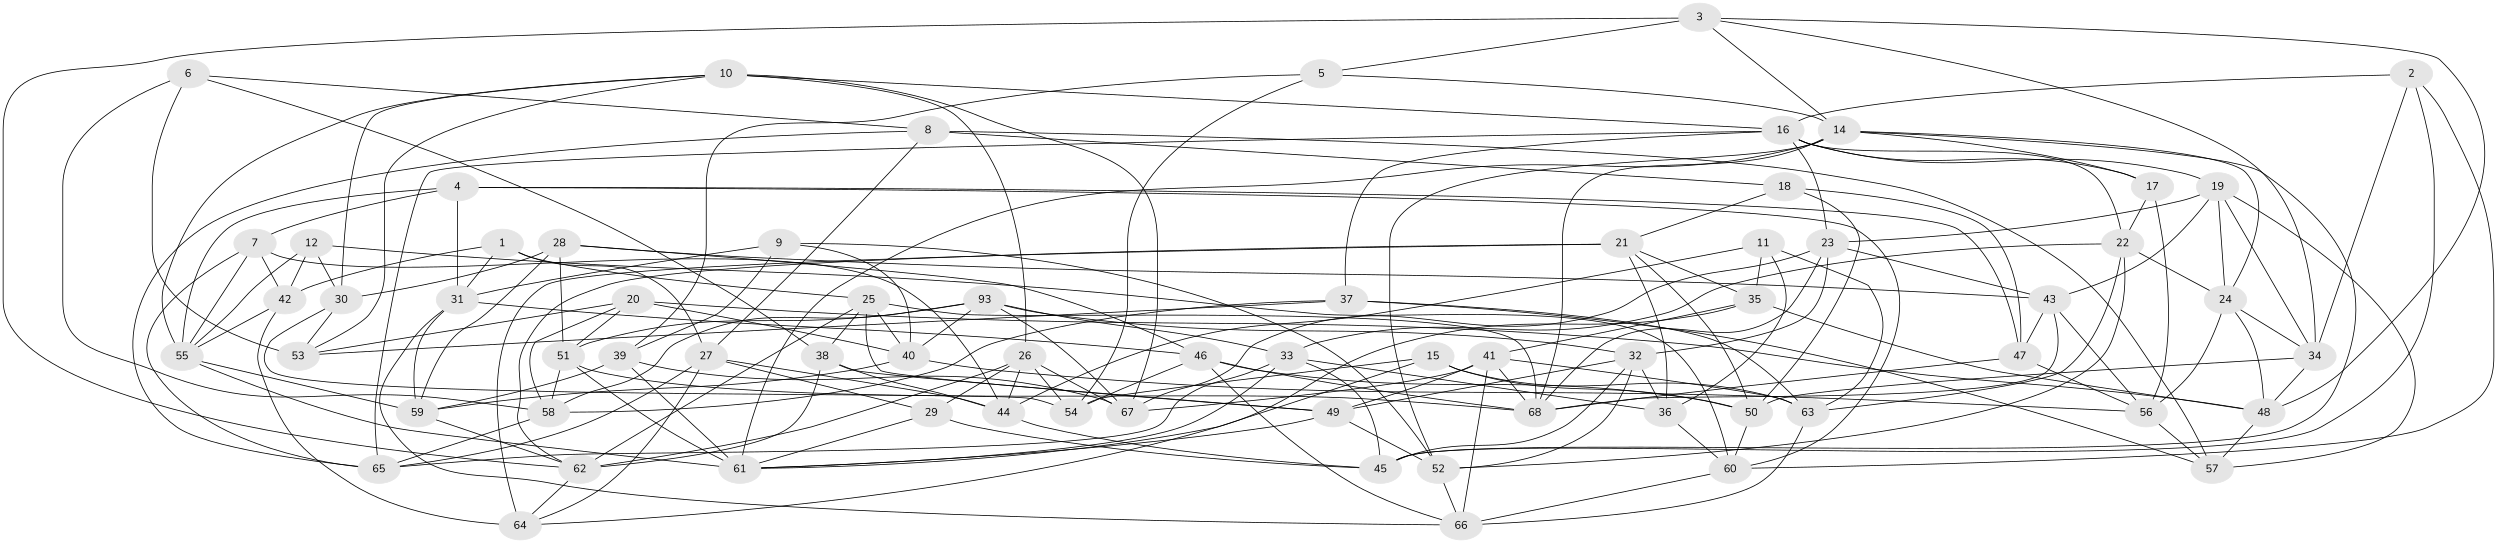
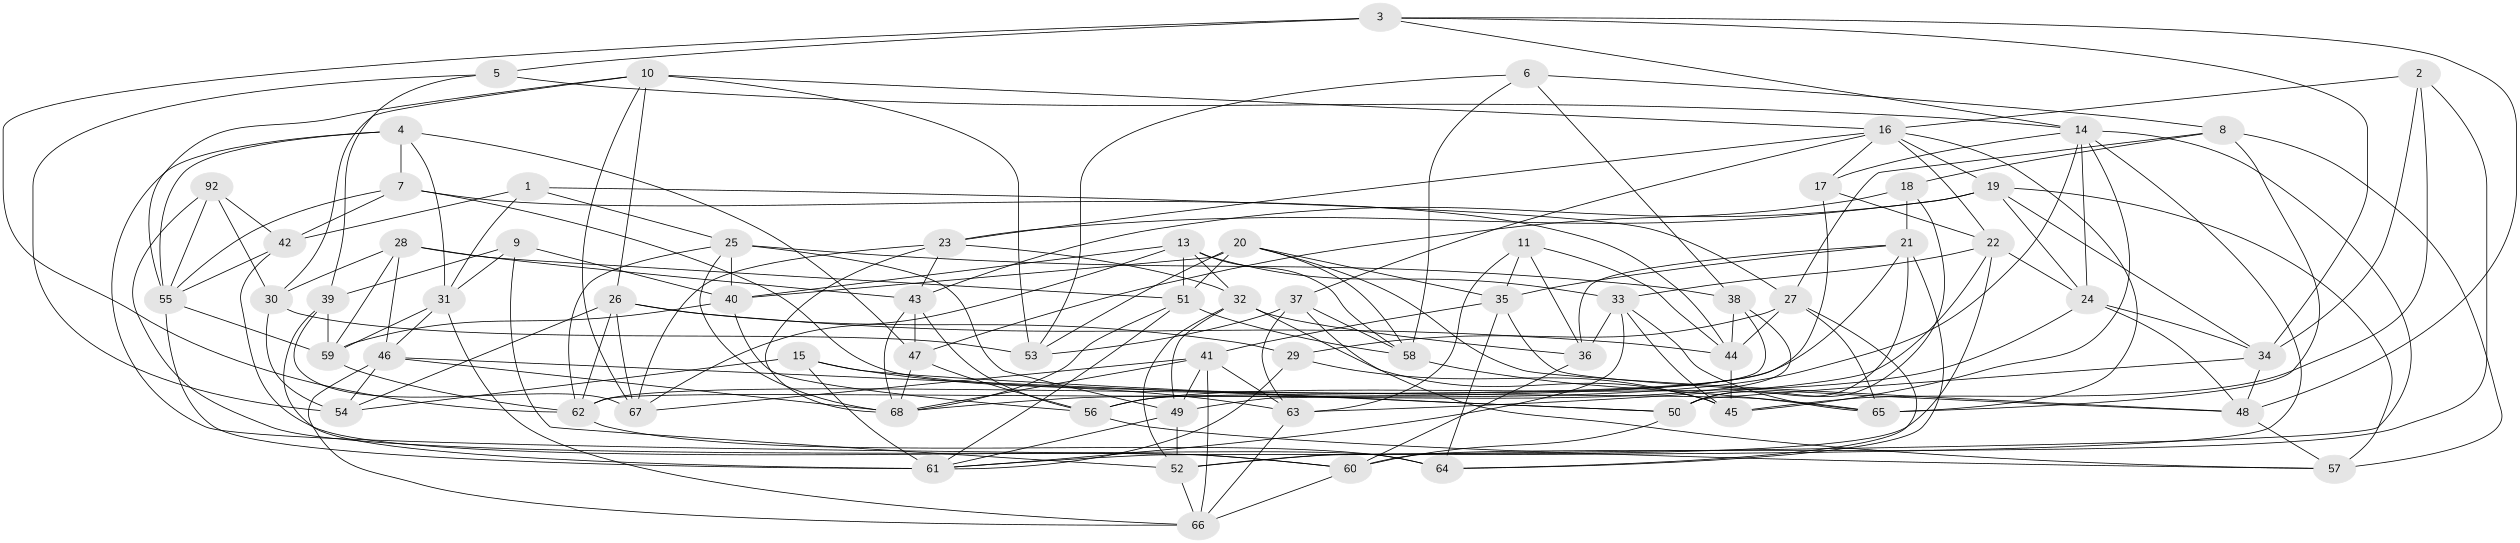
(312, 243) -> (212, 187)
none -> (1382, 274)
(985, 300) -> (1183, 243)
